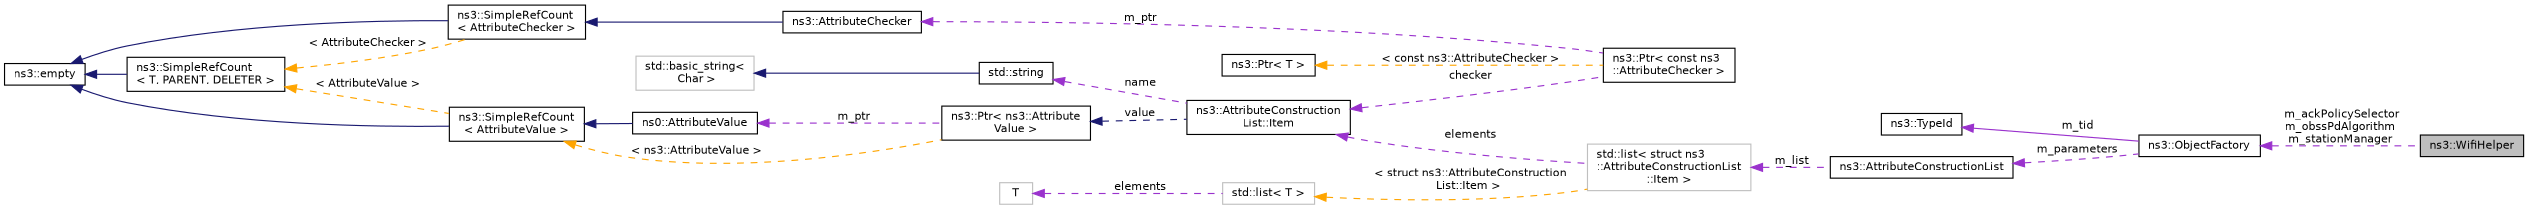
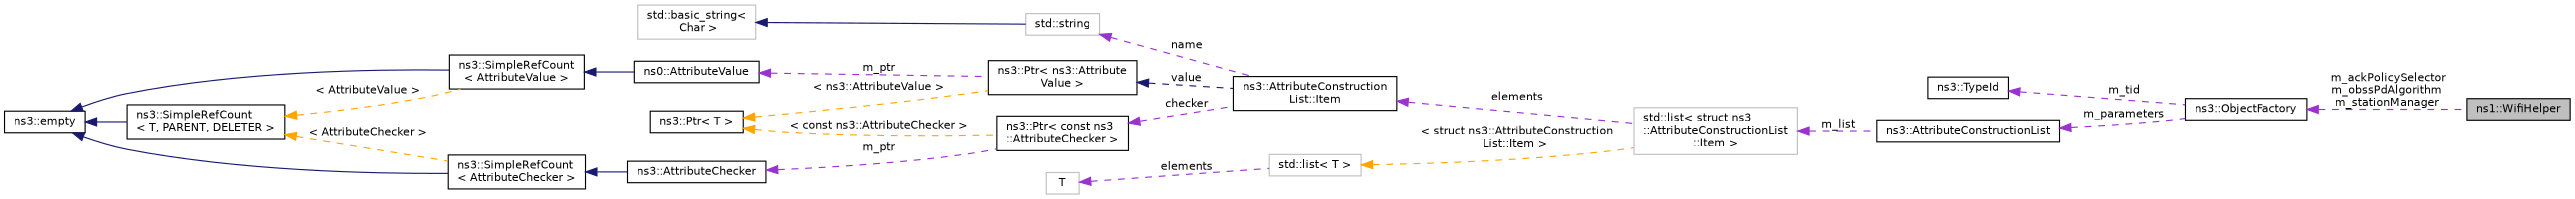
(1016, 73) -> (1063, 24)
(1483, 94) -> (1187, 114)
(2056, 135) -> (2103, 98)
(2472, 146) -> (2519, 110)
(758, 162) -> (872, 105)
